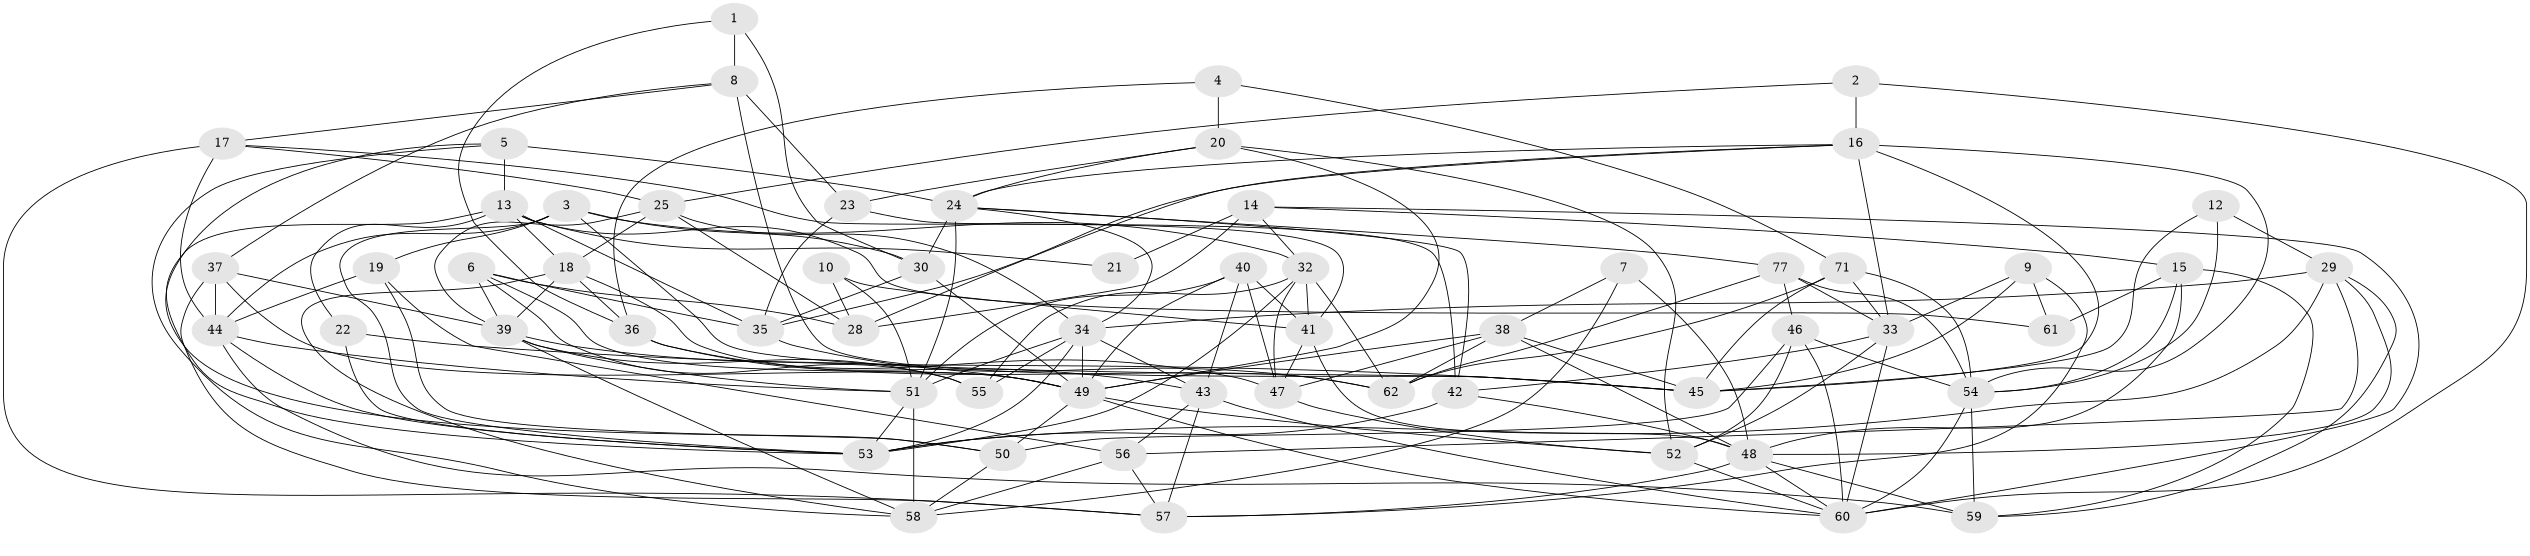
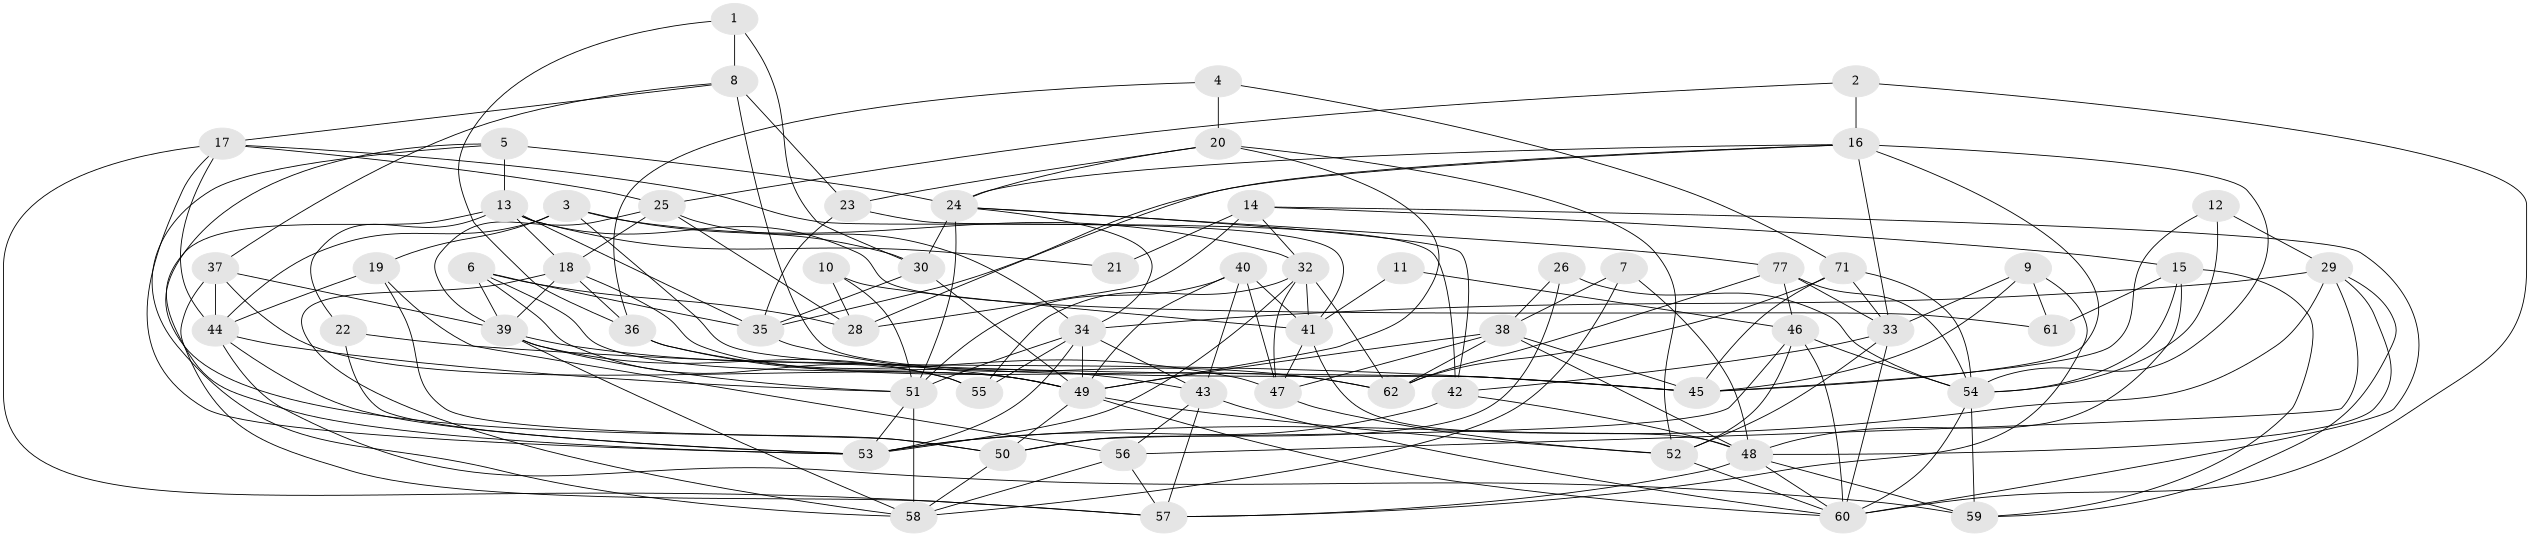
none -> (1401, 268)
none -> (1562, 268)
(402, 392) -> (378, 435)
